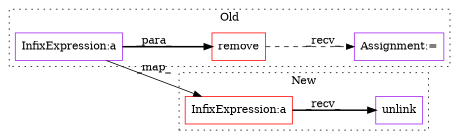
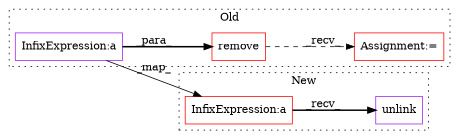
(399, 47) -> (399, 47)
